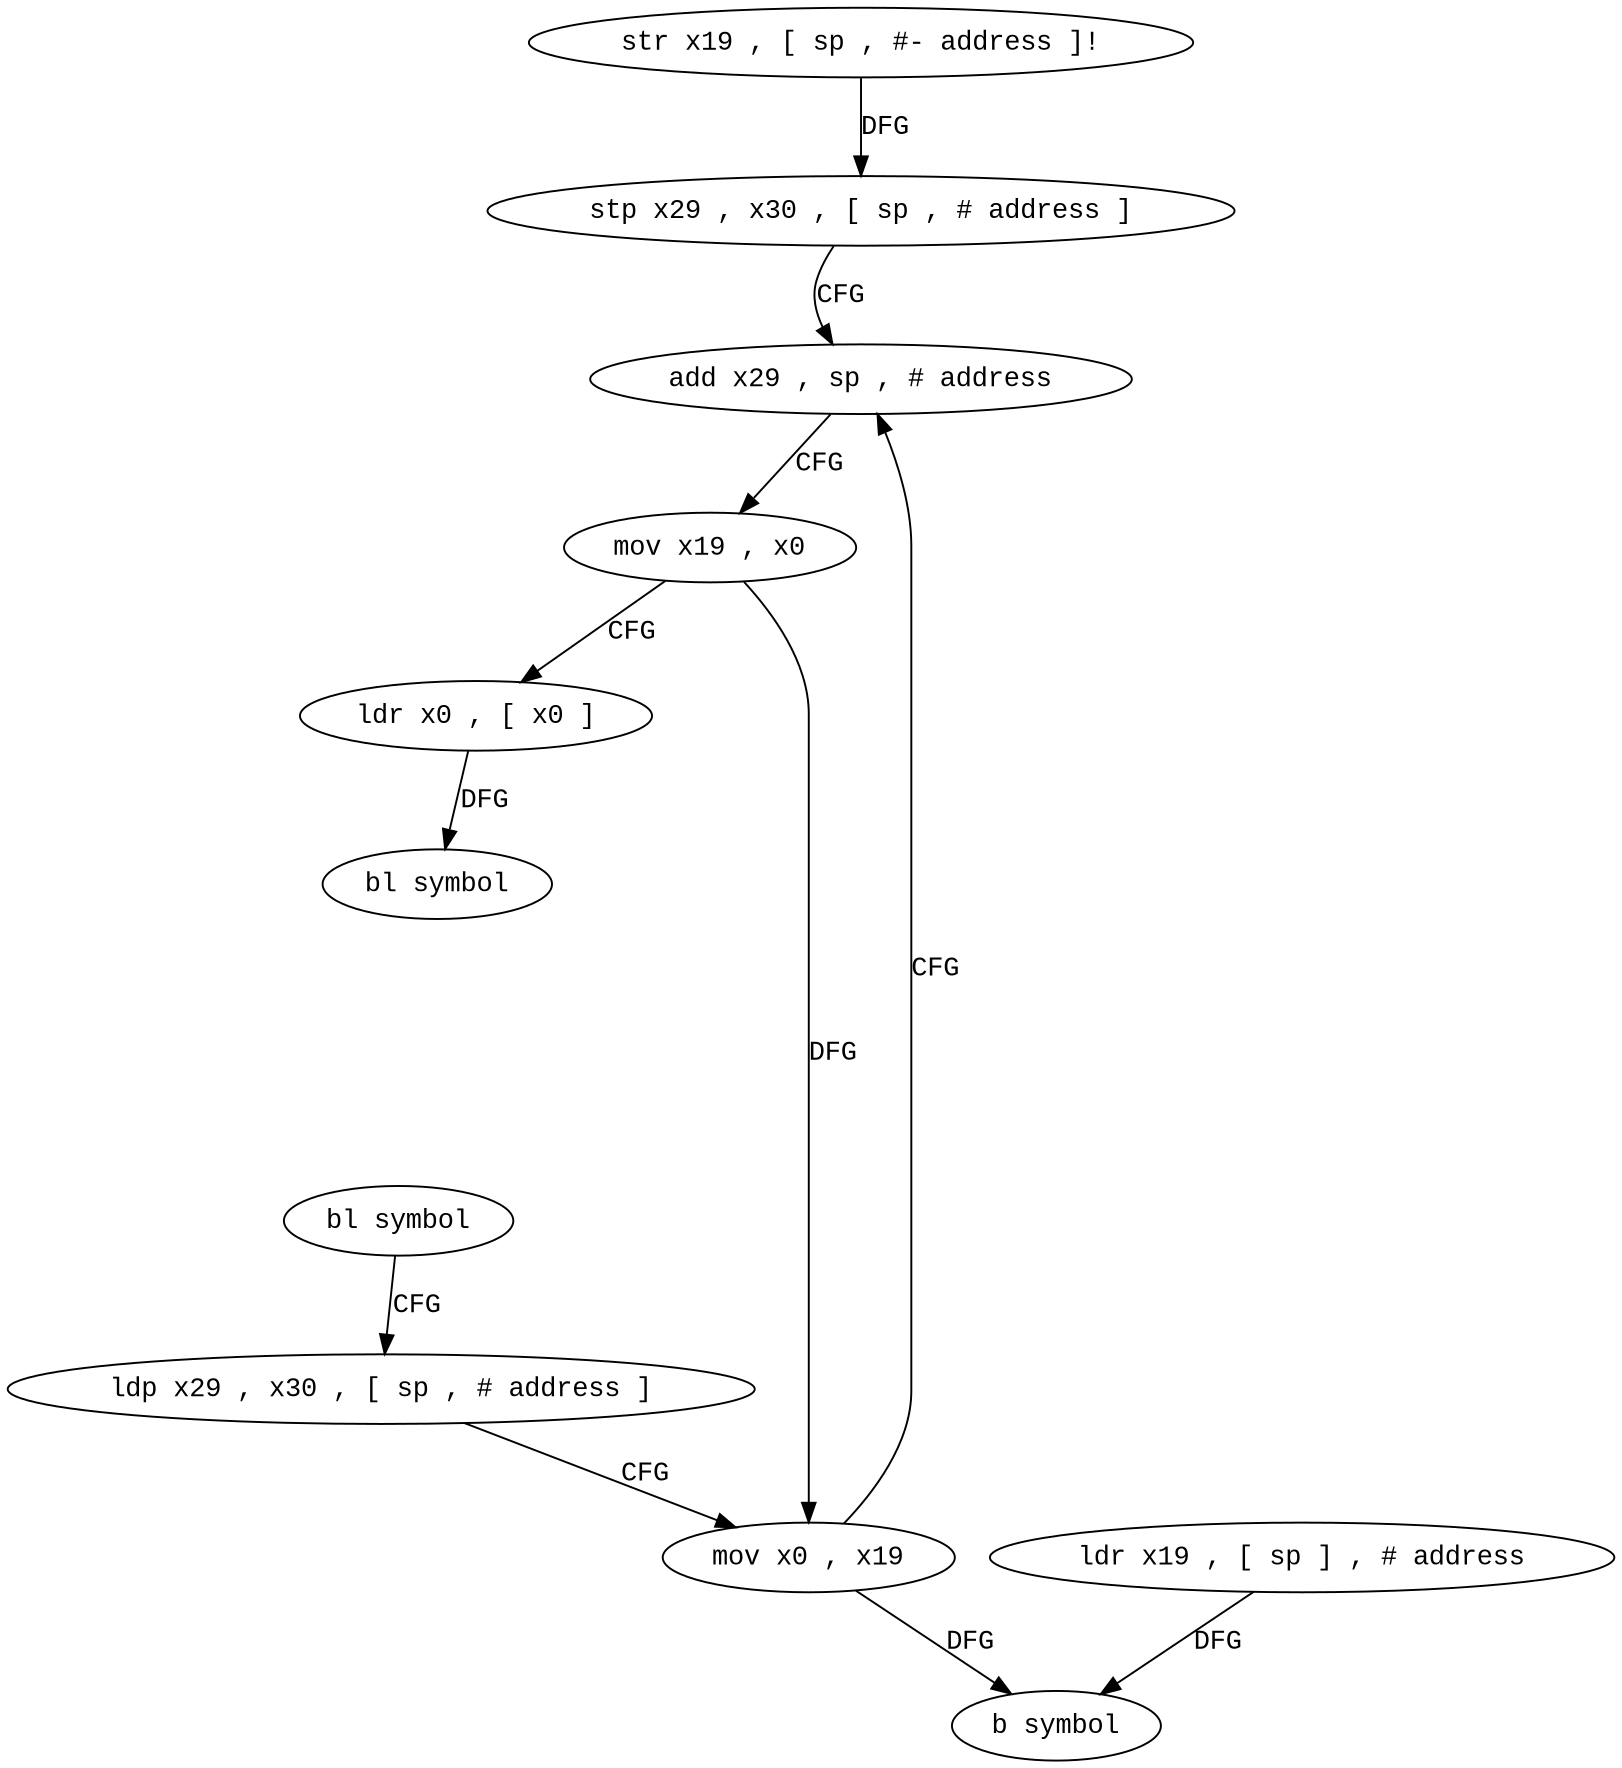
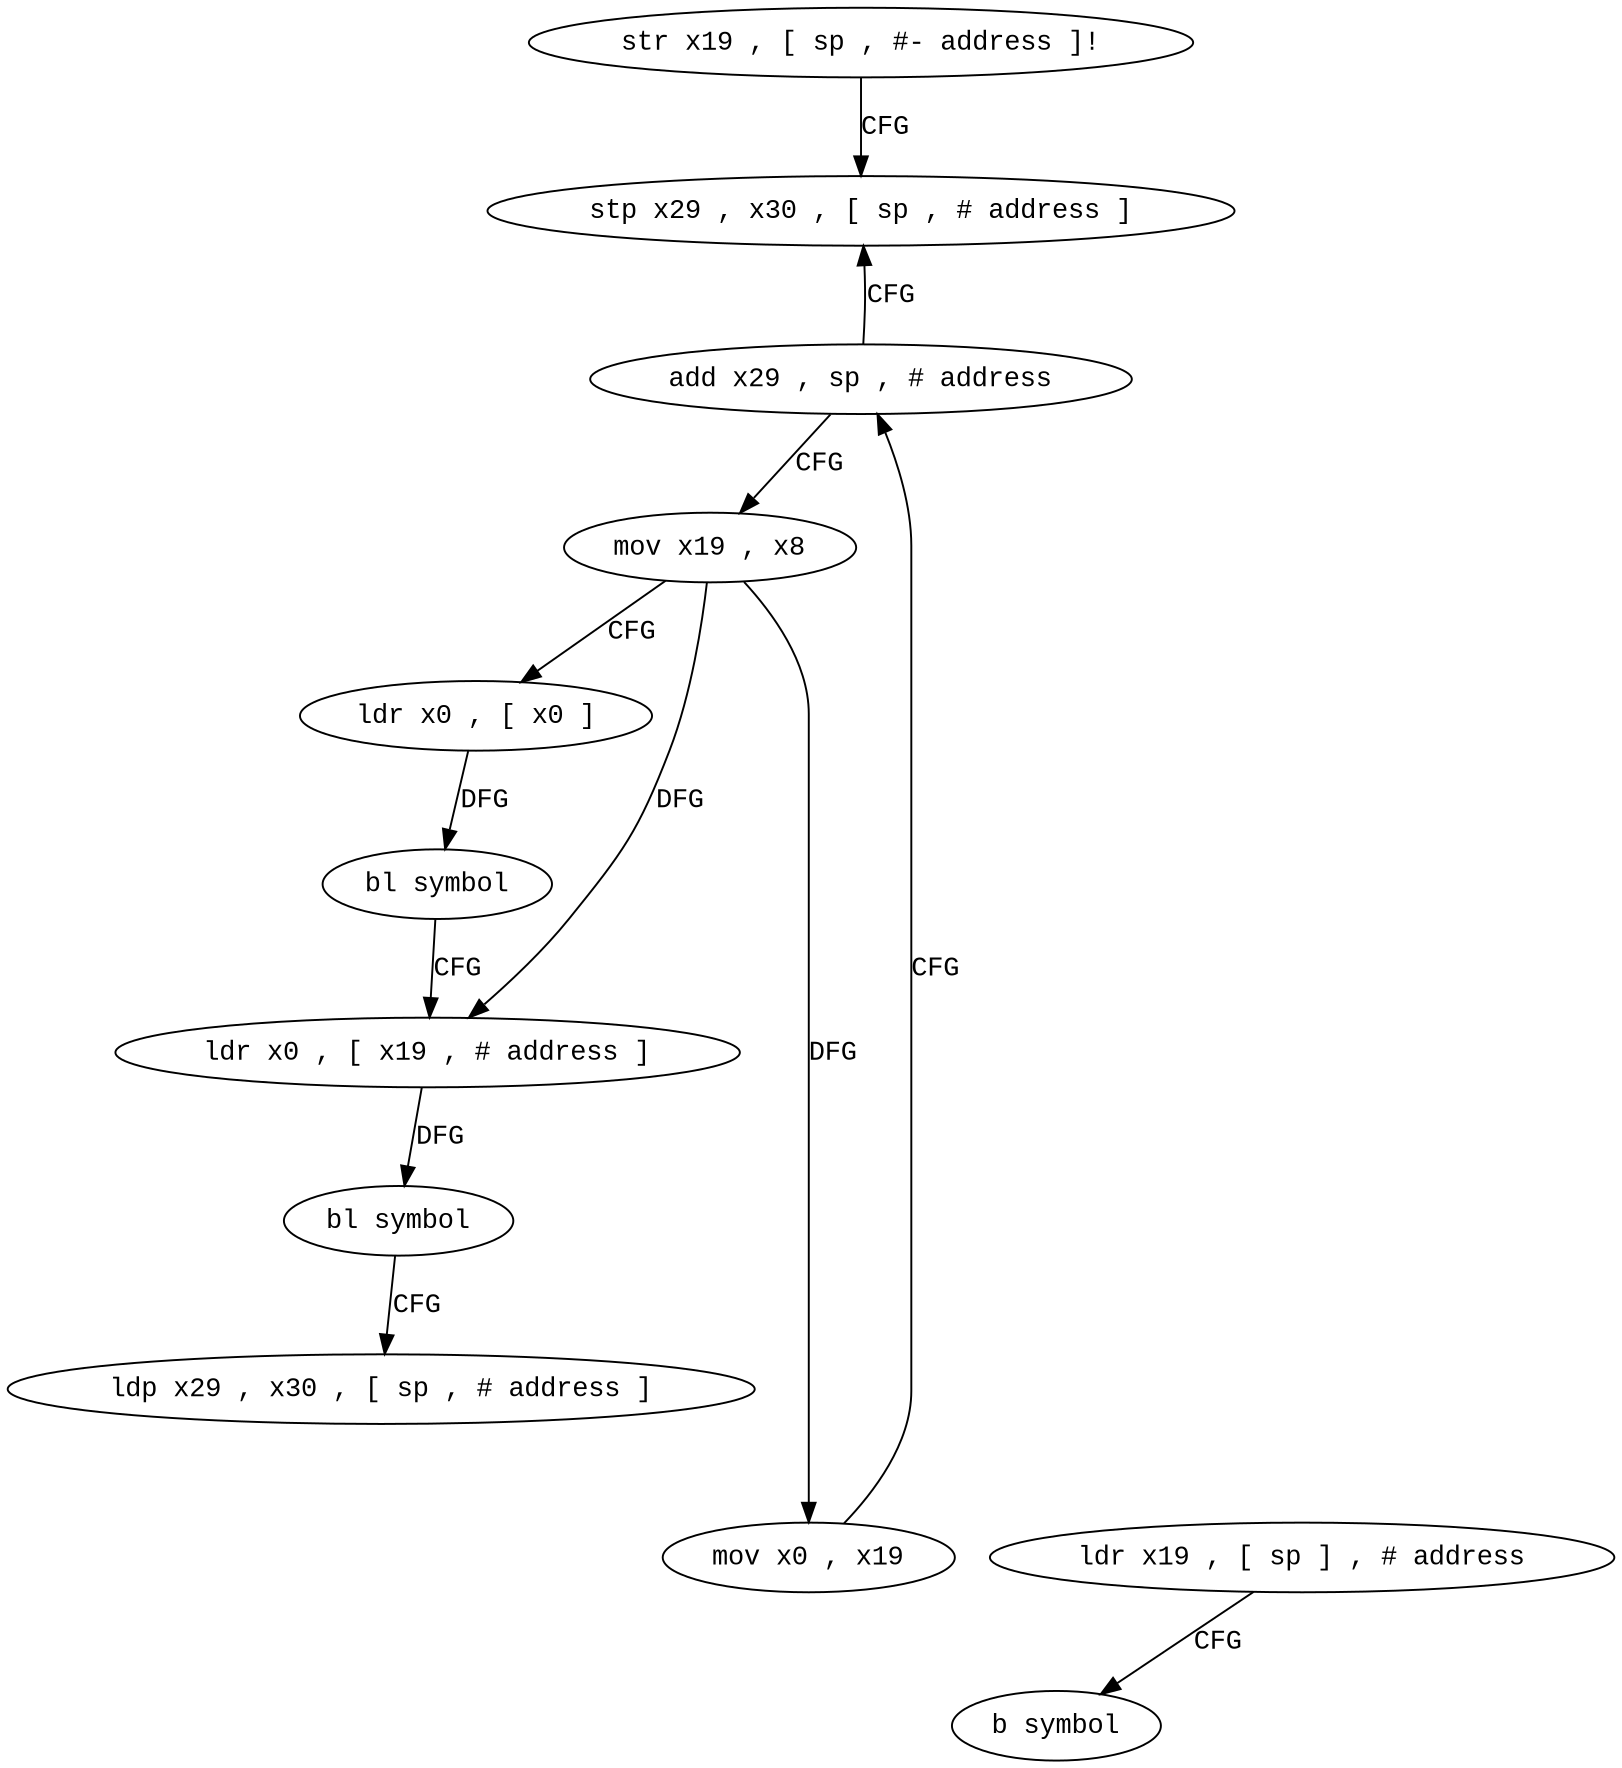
(885, 127) -> (885, 127)
(815, 285) -> (865, 305)
(710, 548) -> (710, 548)
none -> (428, 1052)
(591, 1472) -> none
(925, 1637) -> none
(1218, 1642) -> (1218, 1642)
